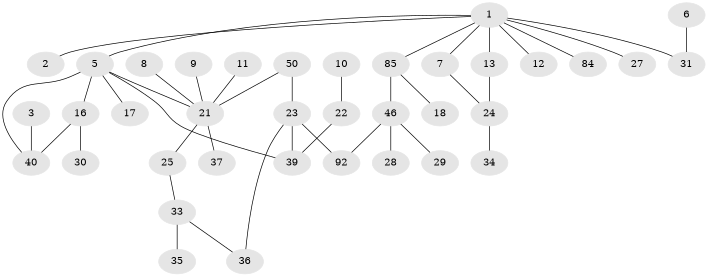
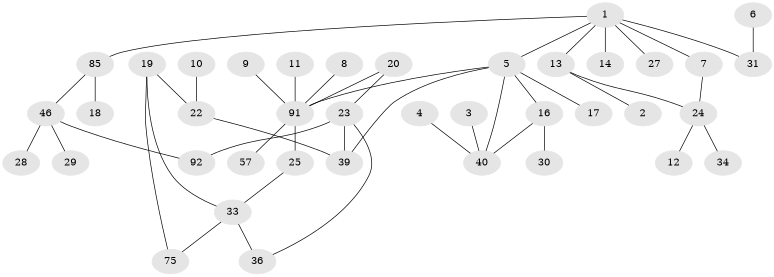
(326, 24) -> (599, 89)
(514, 40) -> (686, 138)
none -> (147, 64)
(292, 64) -> (394, 64)
(588, 64) -> (605, 64)
(205, 114) -> (295, 114)
none -> (420, 114)
(217, 163) -> (246, 163)
(177, 262) -> (170, 262)
